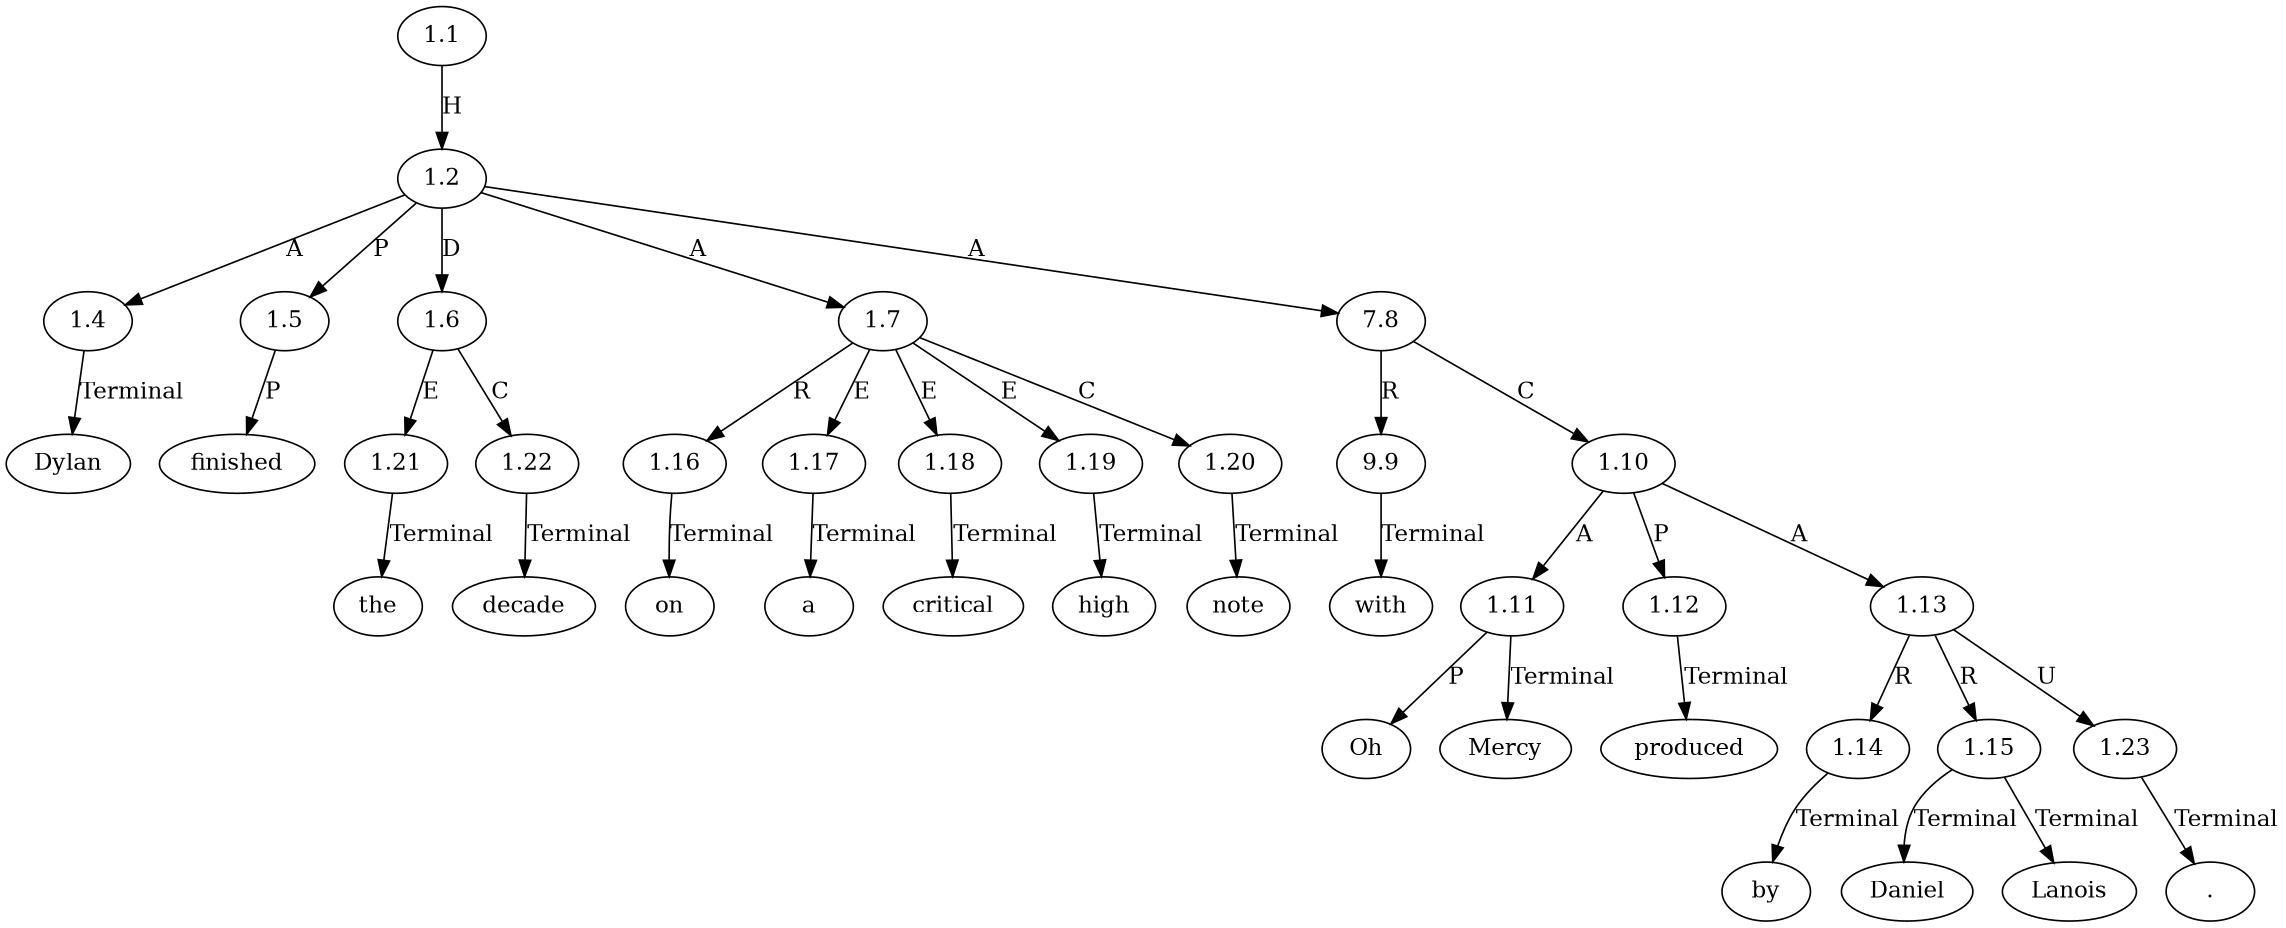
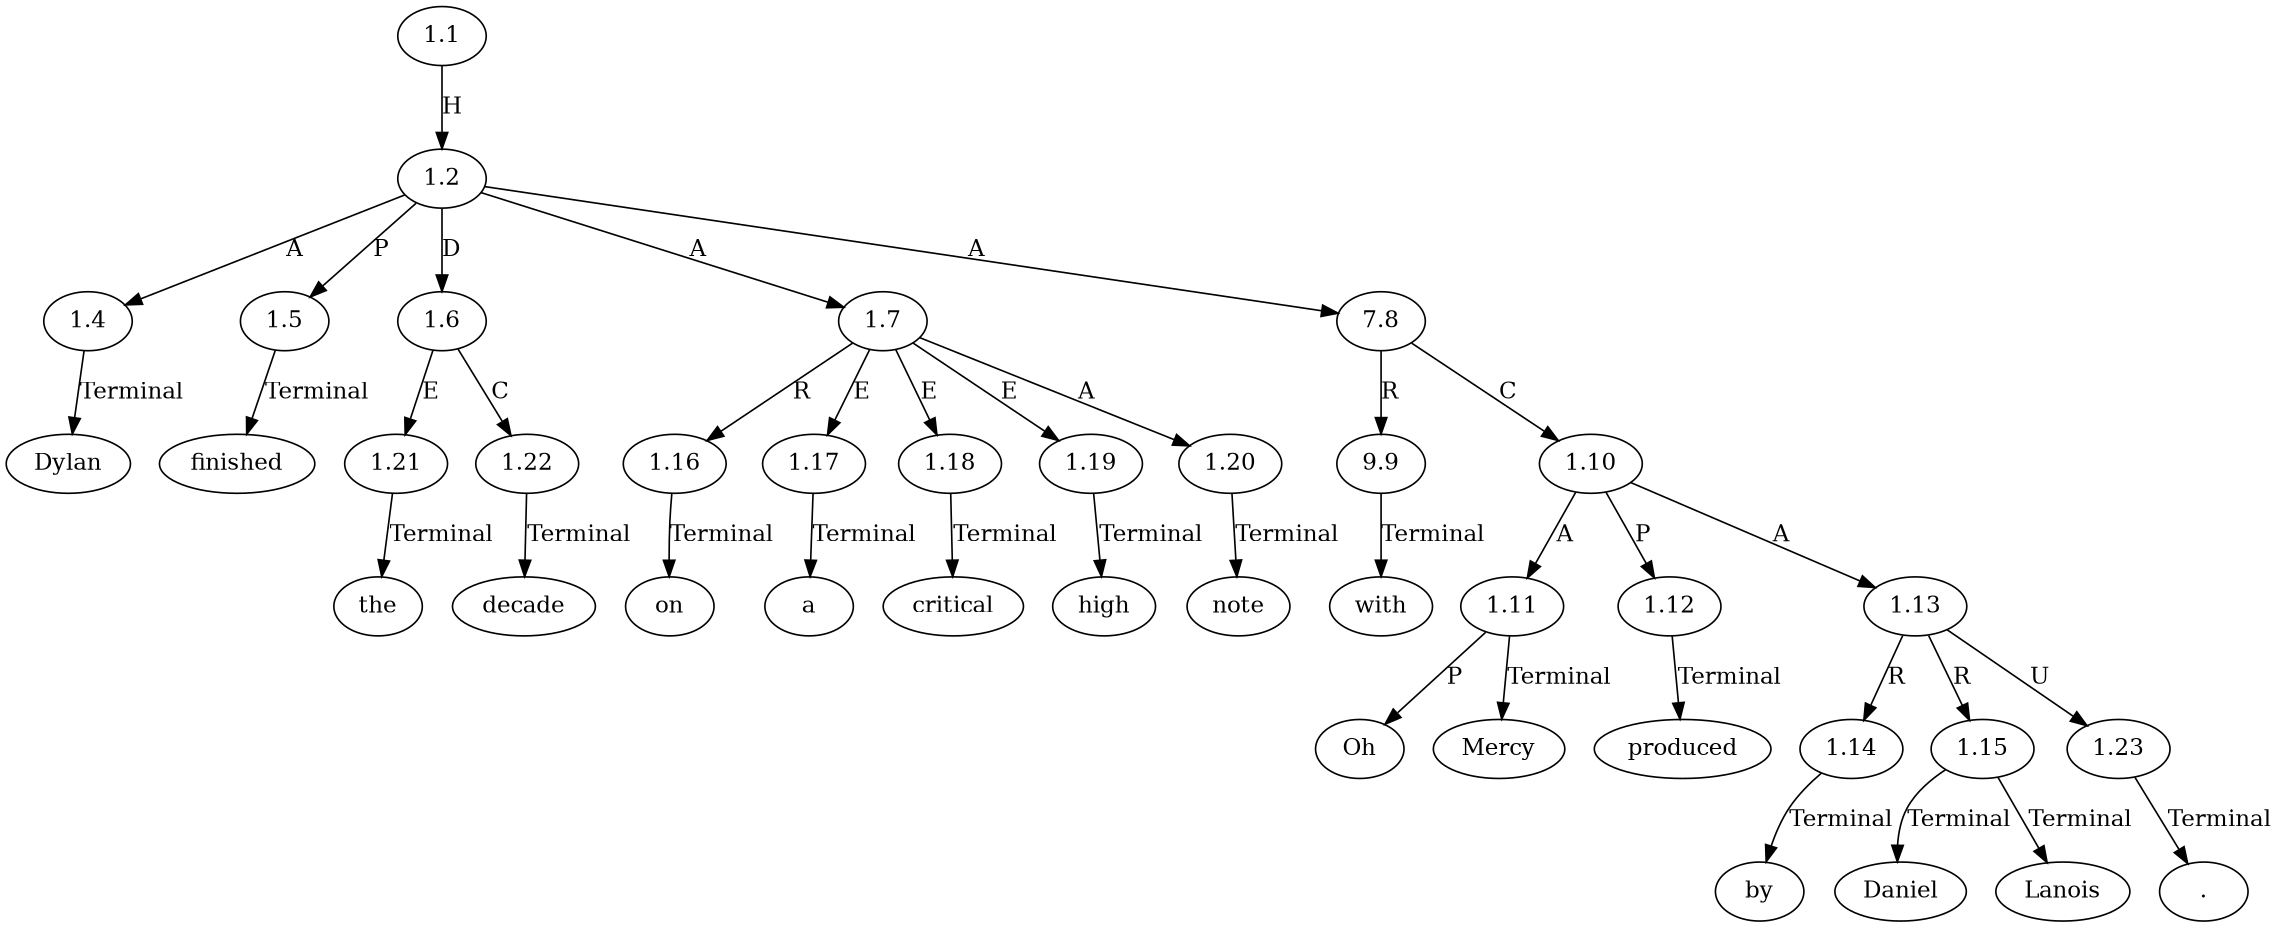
(273, 393) -> (317, 393)
(1087, 393) -> (1086, 393)
